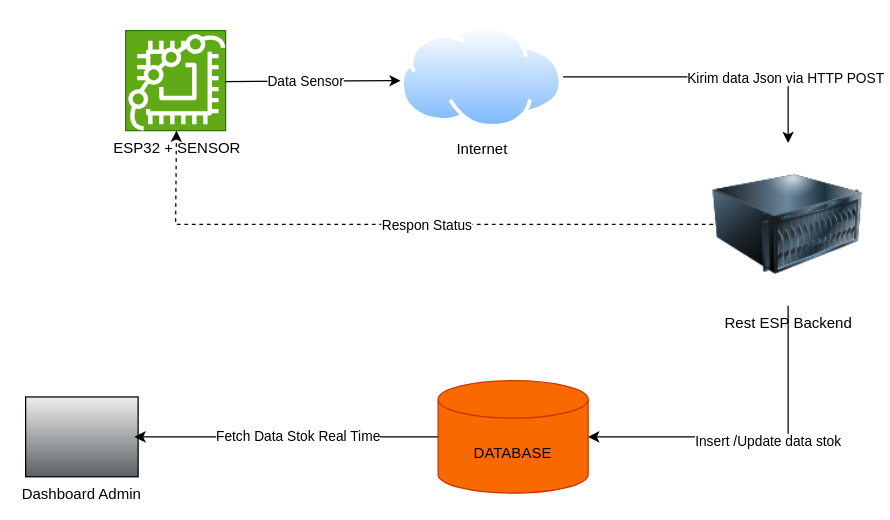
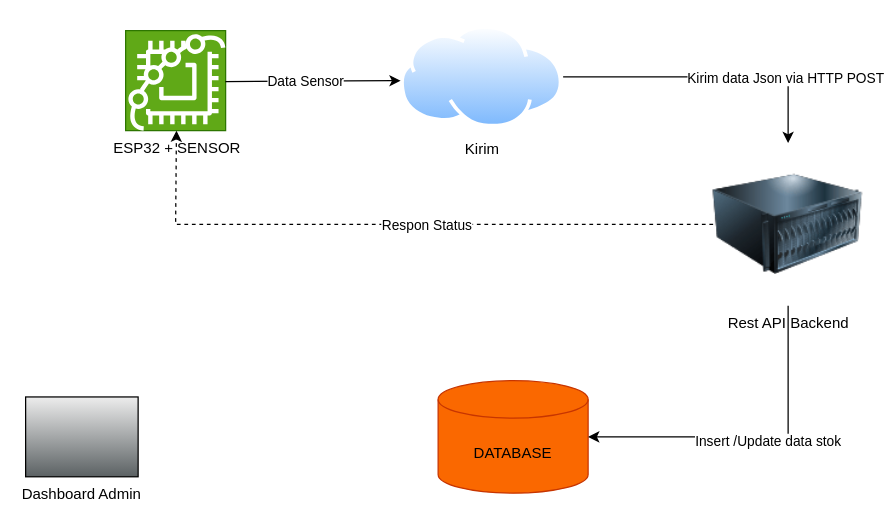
(483, 150) -> (483, 150)
(789, 323) -> (789, 323)
(291, 437) -> none
